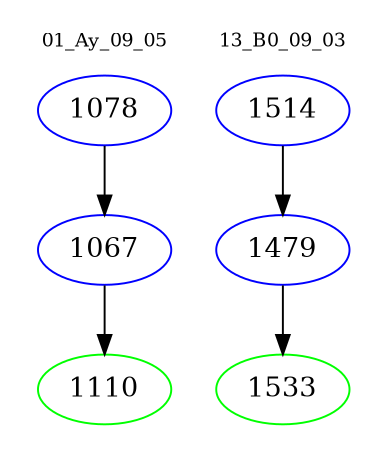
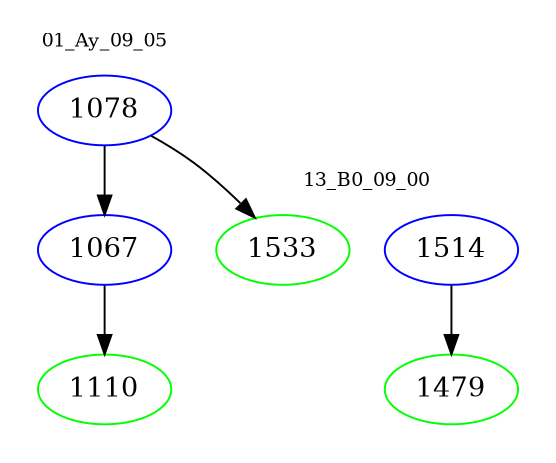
(283, 42) -> (367, 181)
(283, 250) -> (451, 389)
(283, 310) -> (214, 179)
